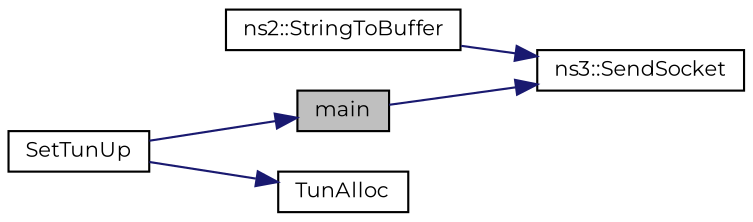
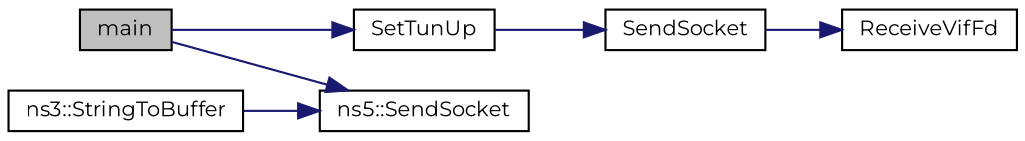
(343, 30) -> (126, 111)
none -> (930, 30)
(641, 70) -> (424, 111)
(212, 131) -> (252, 30)
(343, 192) -> (685, 30)
